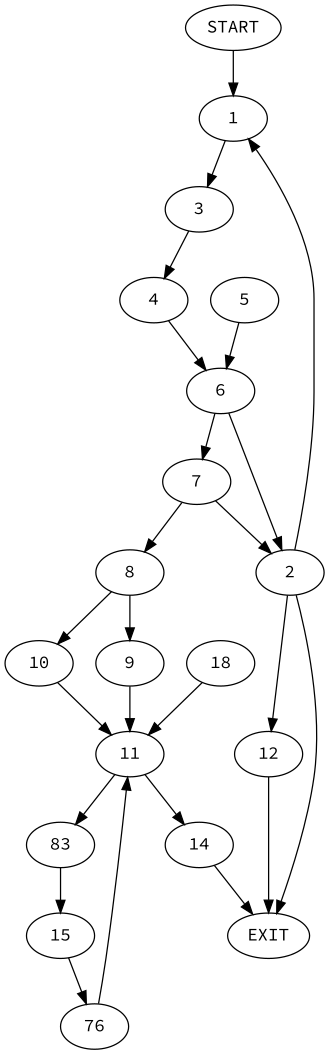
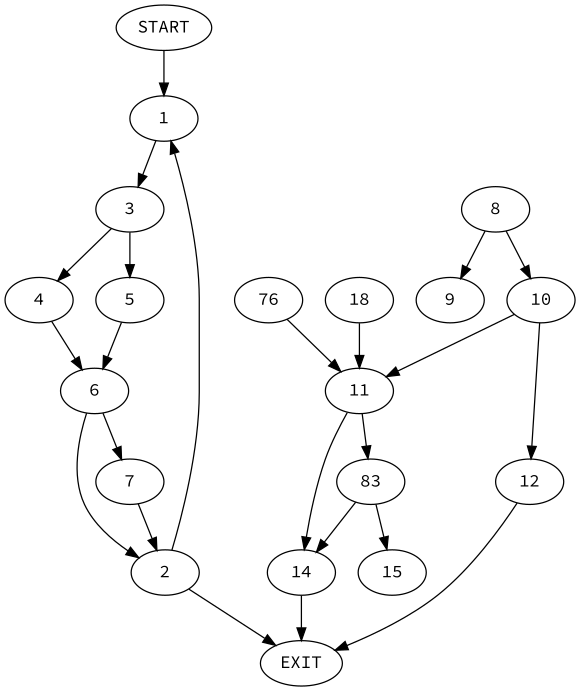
none -> (130, 249)
(167, 522) -> none
none -> (340, 522)
(280, 657) -> (536, 384)
(130, 703) -> none
(75, 975) -> none
